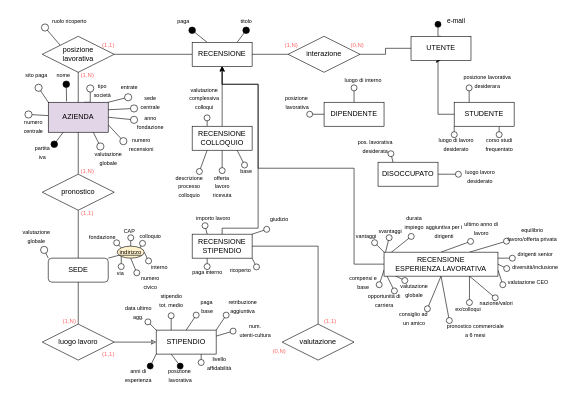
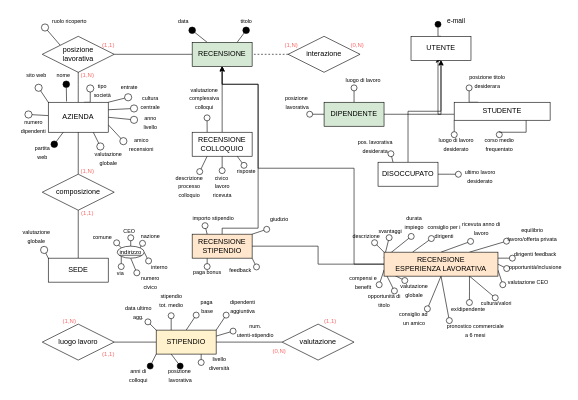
(184, 21) -> (184, 21)
(386, 51) -> none
(222, 54) -> (222, 54)
(270, 54) -> (270, 54)
(37, 75) -> (37, 75)
(488, 81) -> (488, 81)
(364, 84) -> (364, 84)
(151, 102) -> (151, 102)
none -> (419, 111)
(354, 114) -> (354, 114)
none -> (410, 114)
(485, 114) -> (503, 111)
(78, 117) -> (78, 117)
(151, 122) -> (151, 122)
(34, 126) -> (34, 126)
(222, 138) -> (222, 144)
(142, 144) -> (142, 144)
(500, 144) -> (500, 144)
(43, 152) -> (43, 152)
(247, 171) -> (247, 171)
(481, 176) -> (481, 176)
(223, 186) -> (223, 186)
(78, 192) -> (78, 192)
(214, 218) -> (214, 218)
(482, 228) -> (482, 228)
(130, 231) -> (130, 231)
(445, 231) -> (445, 231)
(151, 236) -> (151, 236)
(367, 236) -> (367, 236)
(103, 237) -> (103, 237)
(222, 246) -> (222, 246)
none -> (421, 246)
(131, 252) -> (131, 252)
(536, 254) -> (536, 254)
(114, 257) -> none
(441, 264) -> (441, 264)
(536, 267) -> (536, 267)
(78, 270) -> (78, 270)
(241, 270) -> (241, 270)
(208, 272) -> (208, 272)
(364, 282) -> (364, 282)
(318, 292) -> (333, 264)
(385, 300) -> (385, 300)
(78, 303) -> none
(497, 303) -> (497, 303)
(243, 306) -> (243, 306)
(469, 309) -> (469, 309)
(256, 330) -> (256, 330)
(150, 342) -> (152, 342)
(186, 342) -> (186, 342)
none -> (249, 342)
(220, 363) -> (220, 363)
(139, 375) -> (139, 375)
